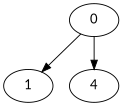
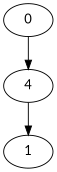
(65, 50) -> (28, 114)
